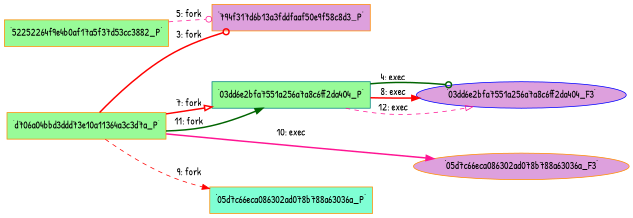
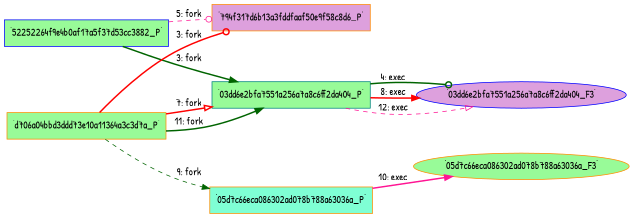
(291, 18) -> (291, 18)
(86, 33) -> (86, 33)
none -> (176, 64)
(296, 146) -> (409, 183)
(521, 166) -> (521, 166)
(152, 168) -> (152, 168)
